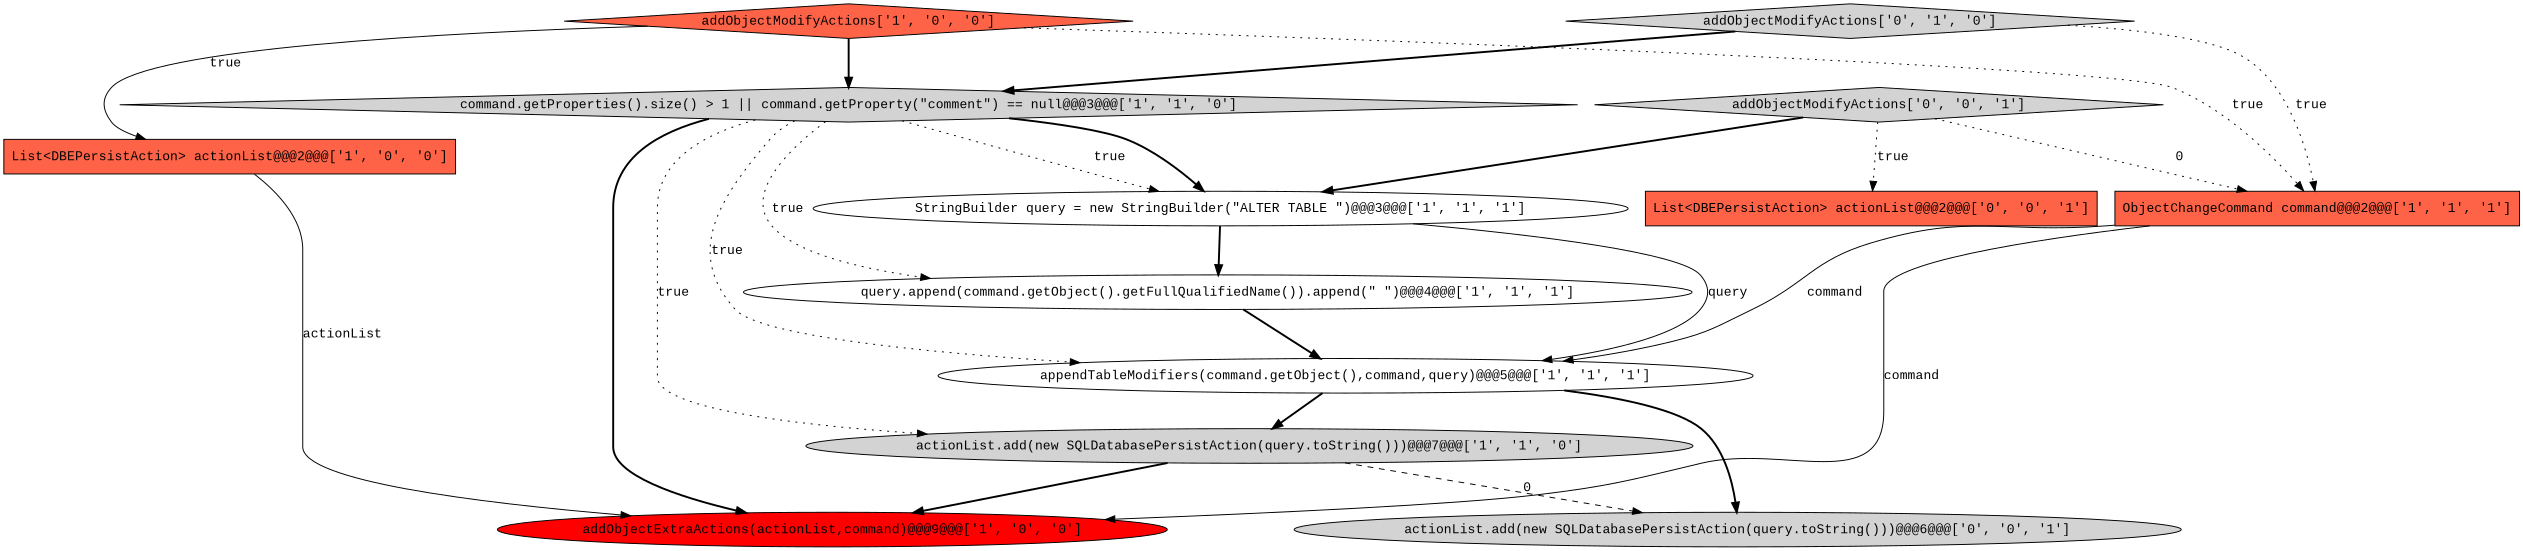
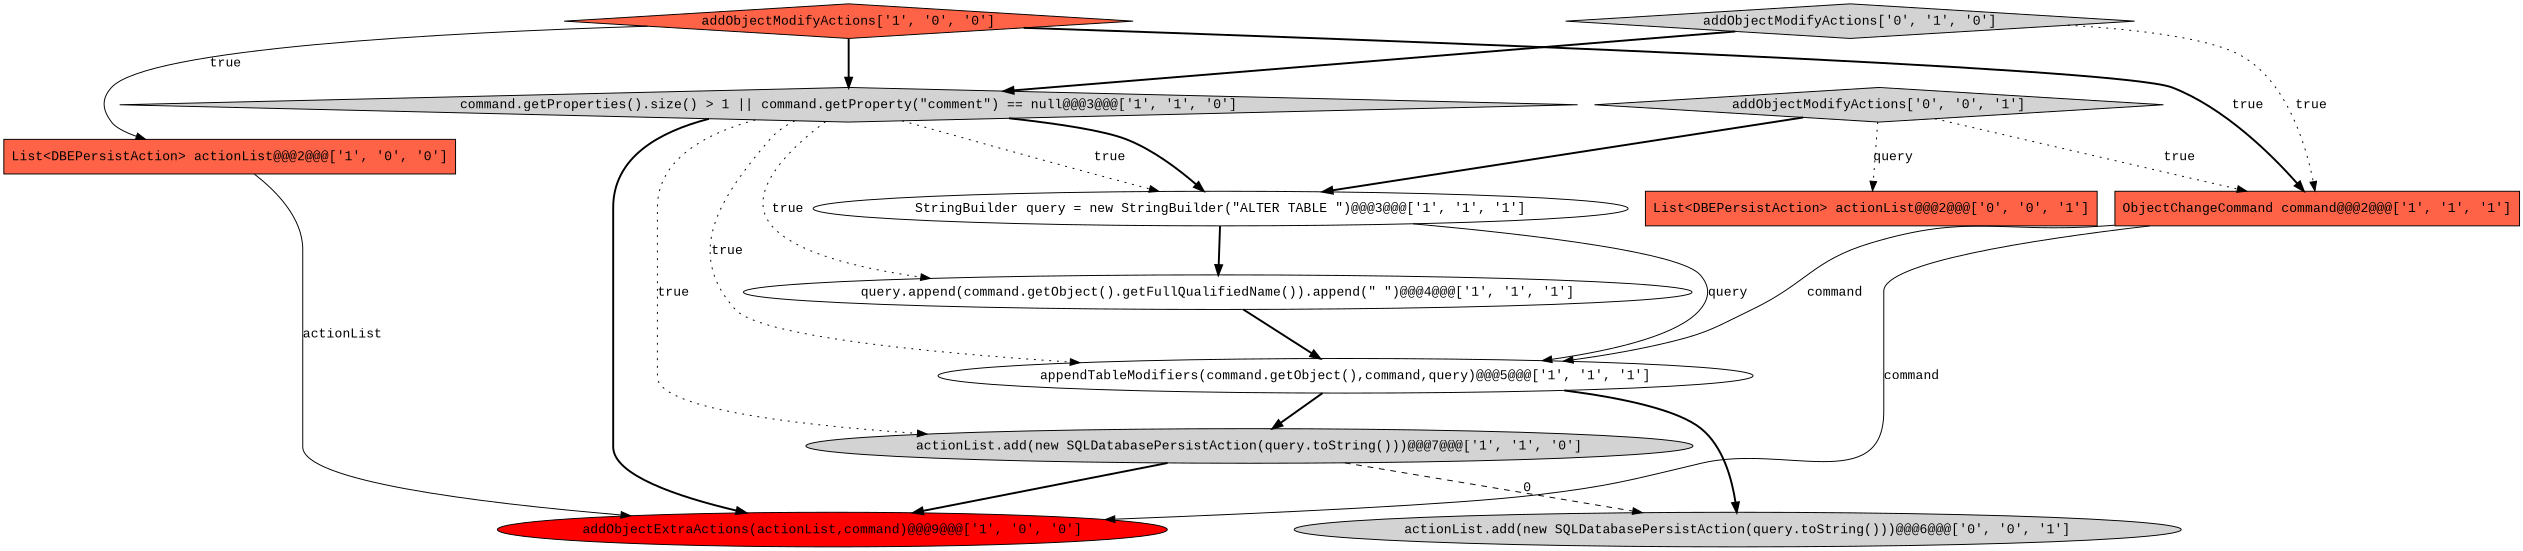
(1678, 53) -> (1678, 53)
(1893, 157) -> (1893, 157)
(2180, 157) -> (2180, 157)
